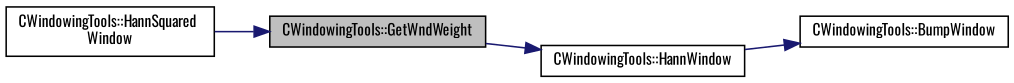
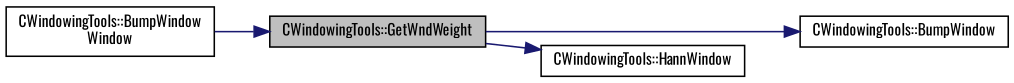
(110, 32) -> (110, 32)
(765, 47) -> (635, 32)
